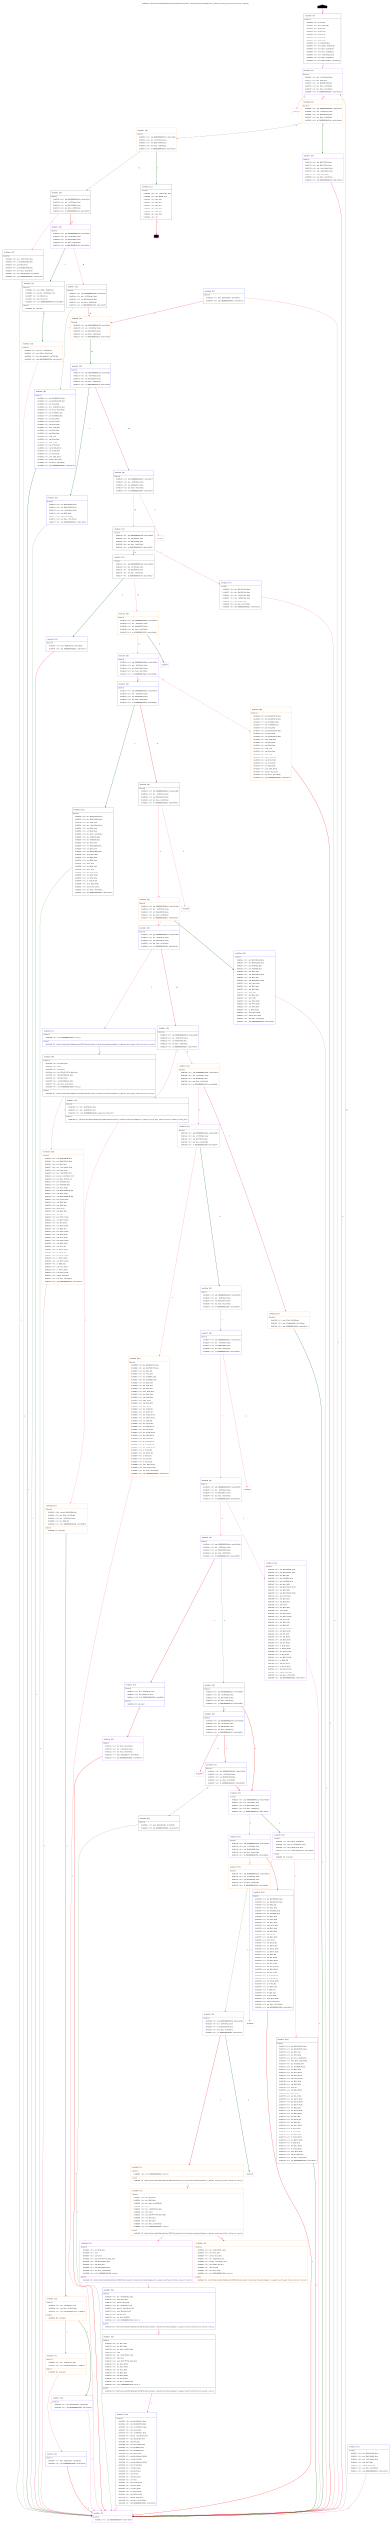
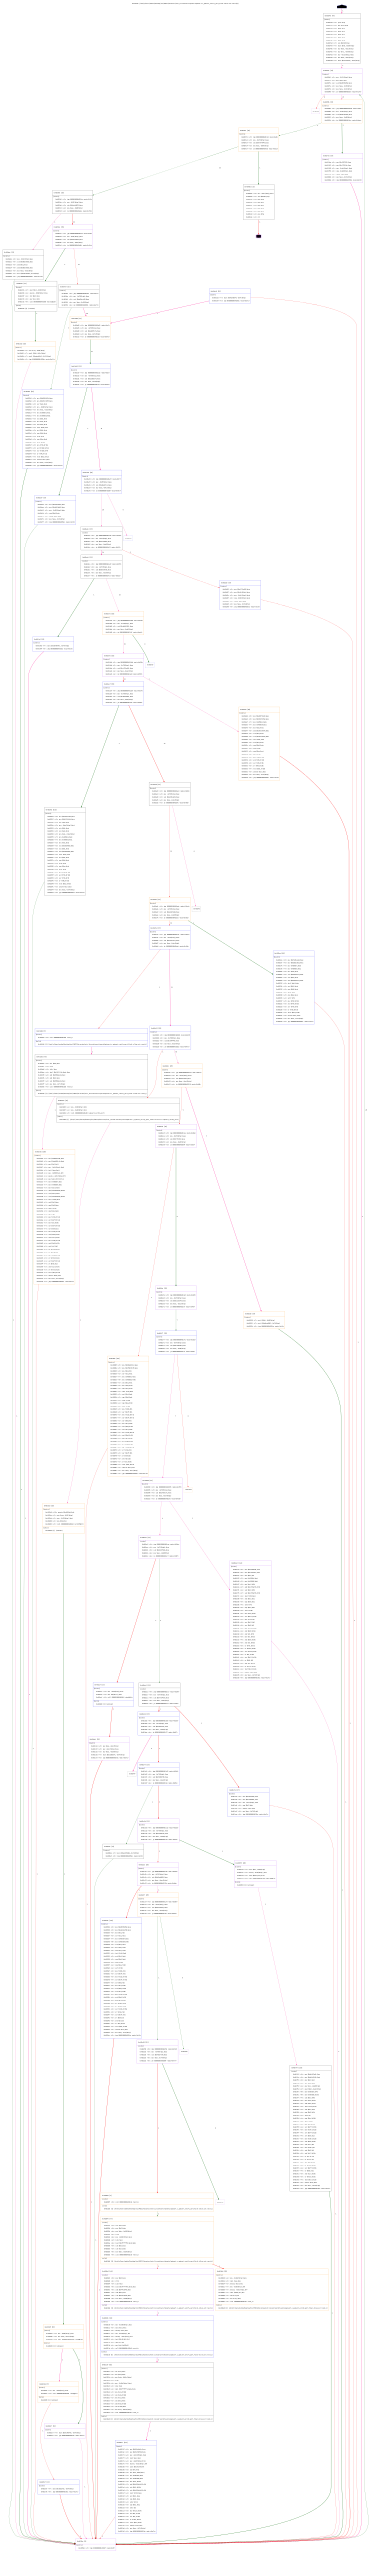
(254, 1747) -> (208, 1745)
